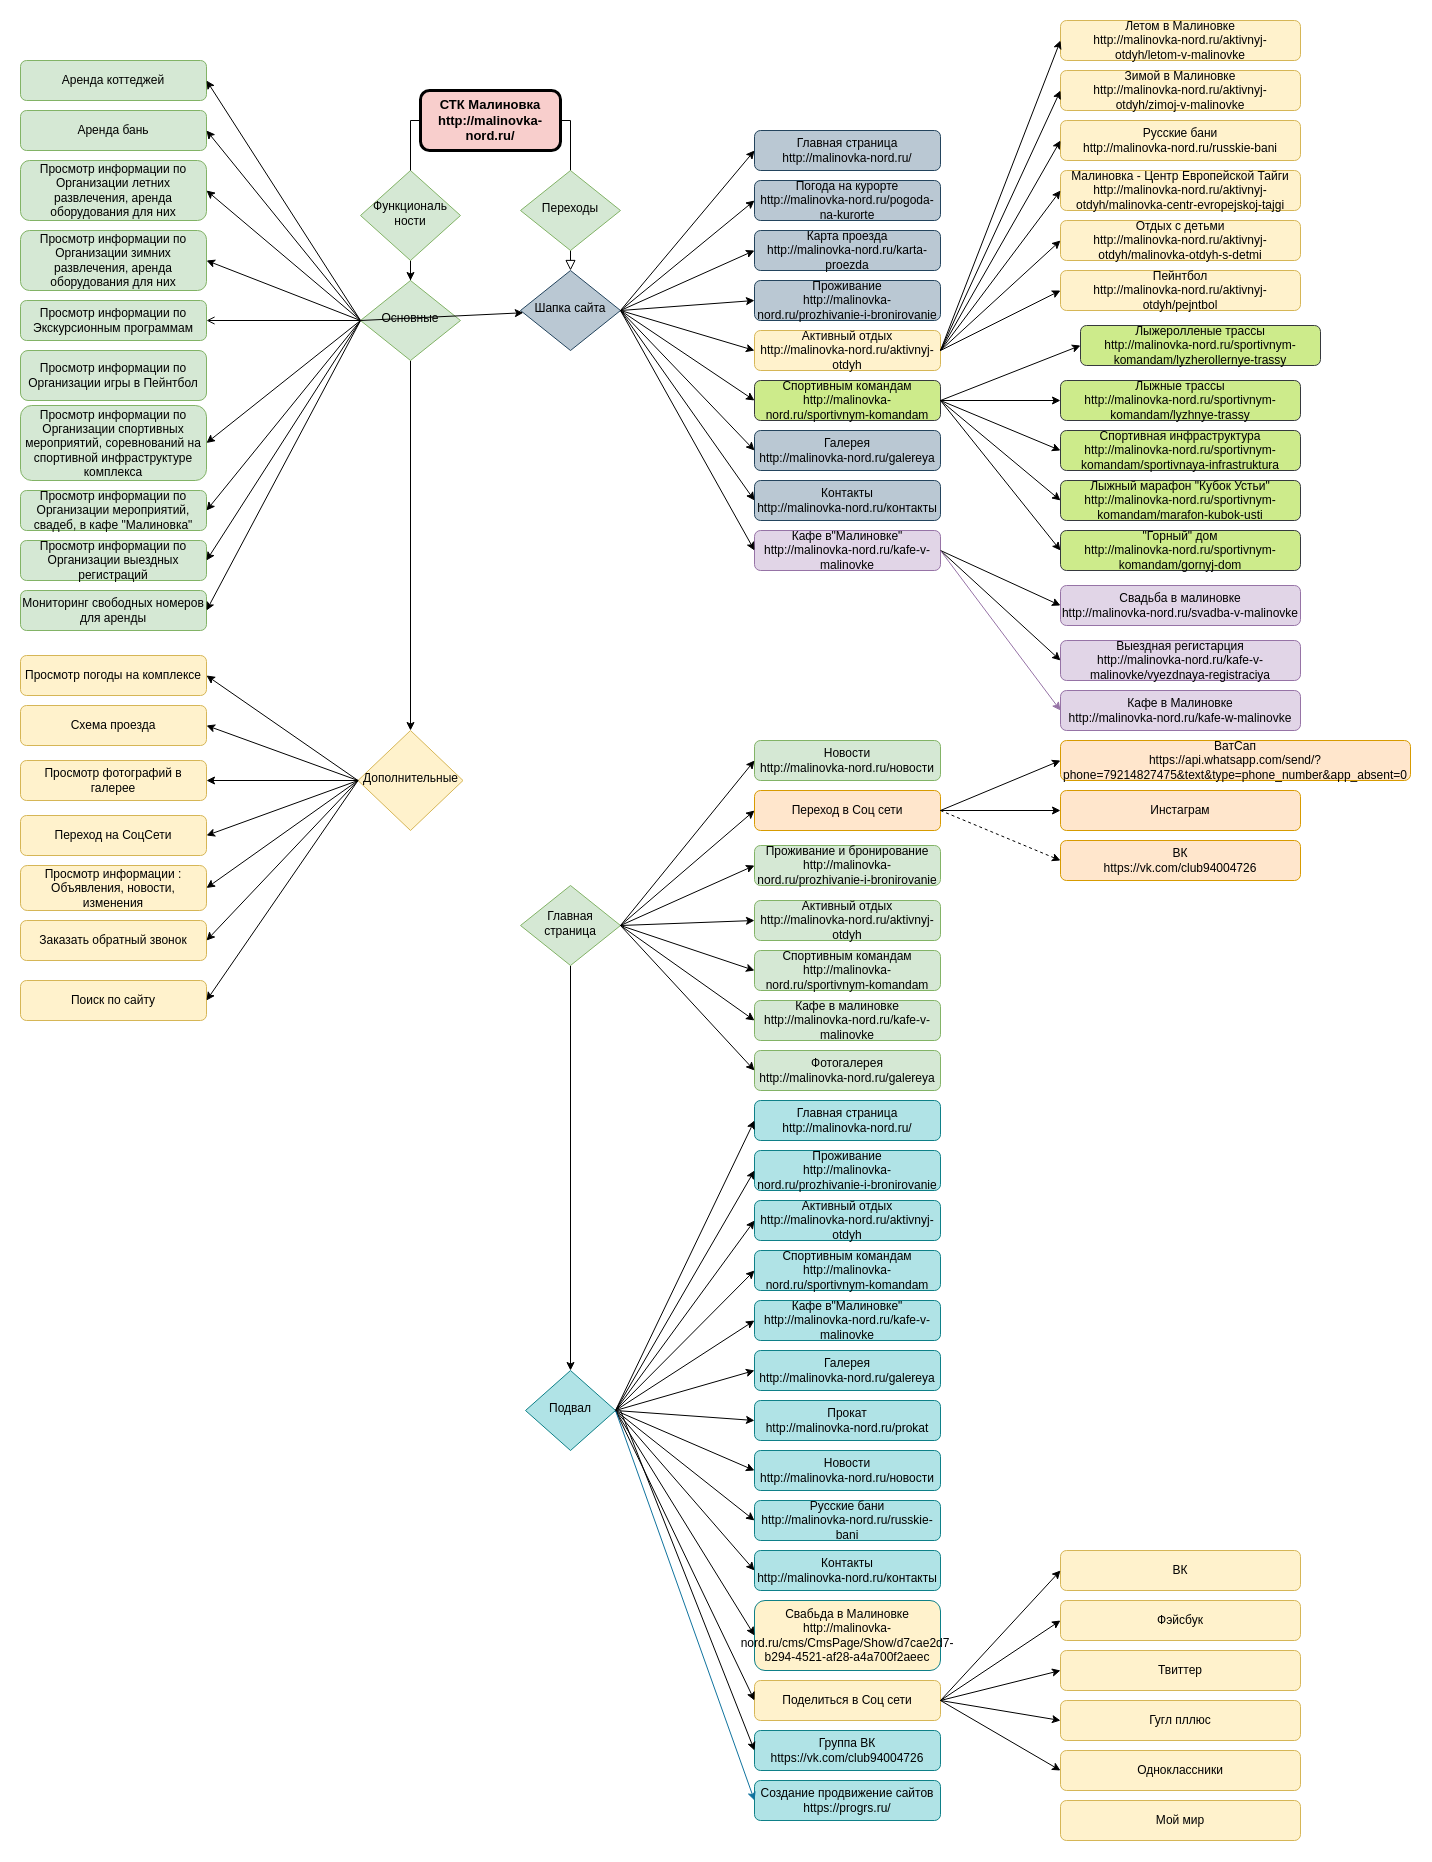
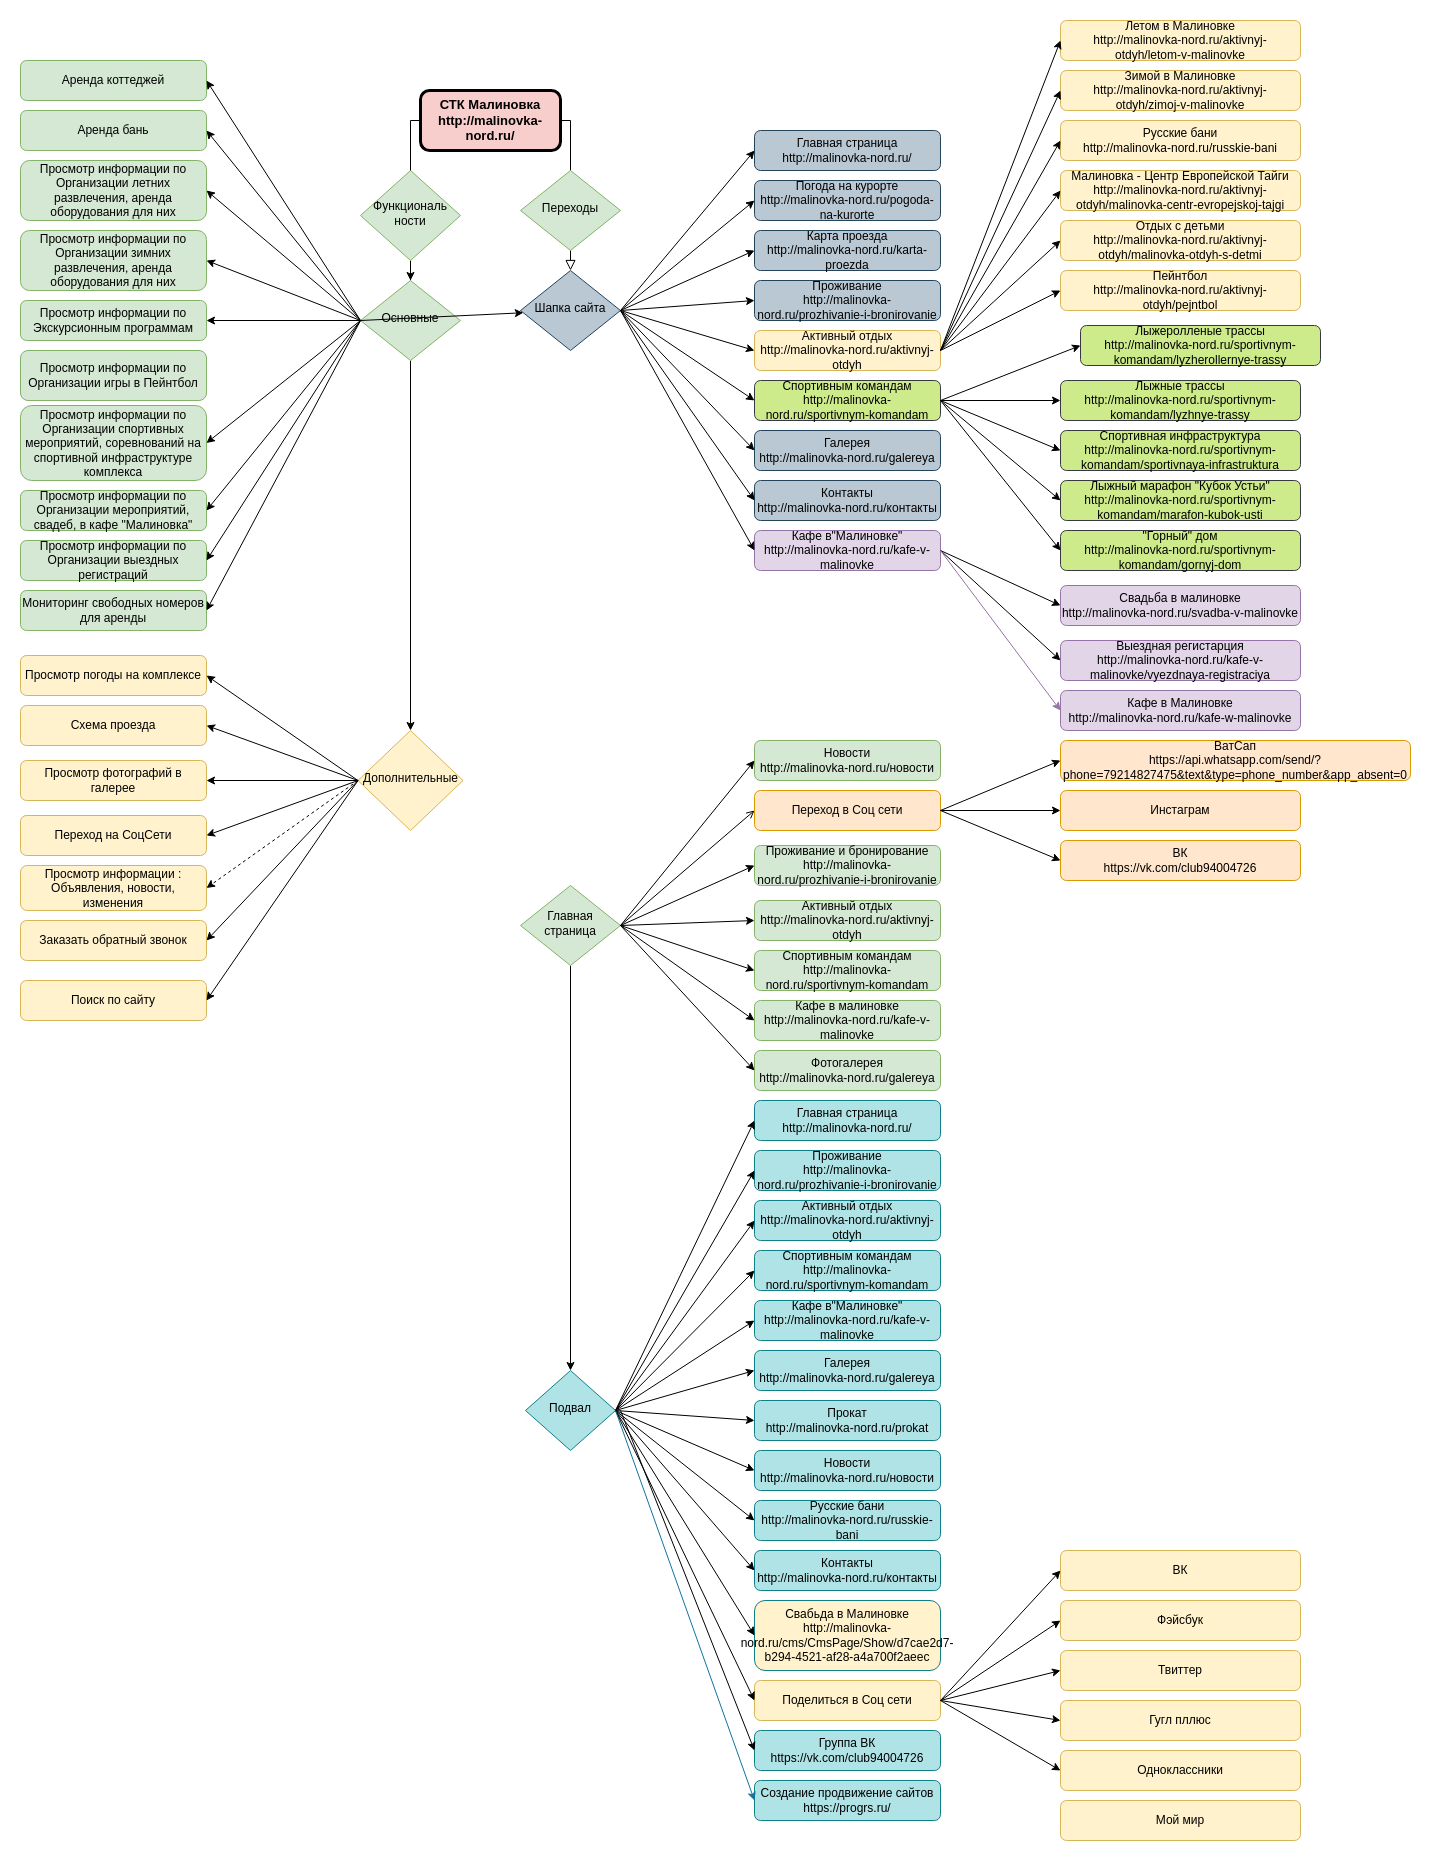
(212, 321) -> (214, 321)
(749, 815) -> (751, 814)
(997, 834) -> (997, 834)
(280, 836) -> (280, 836)
